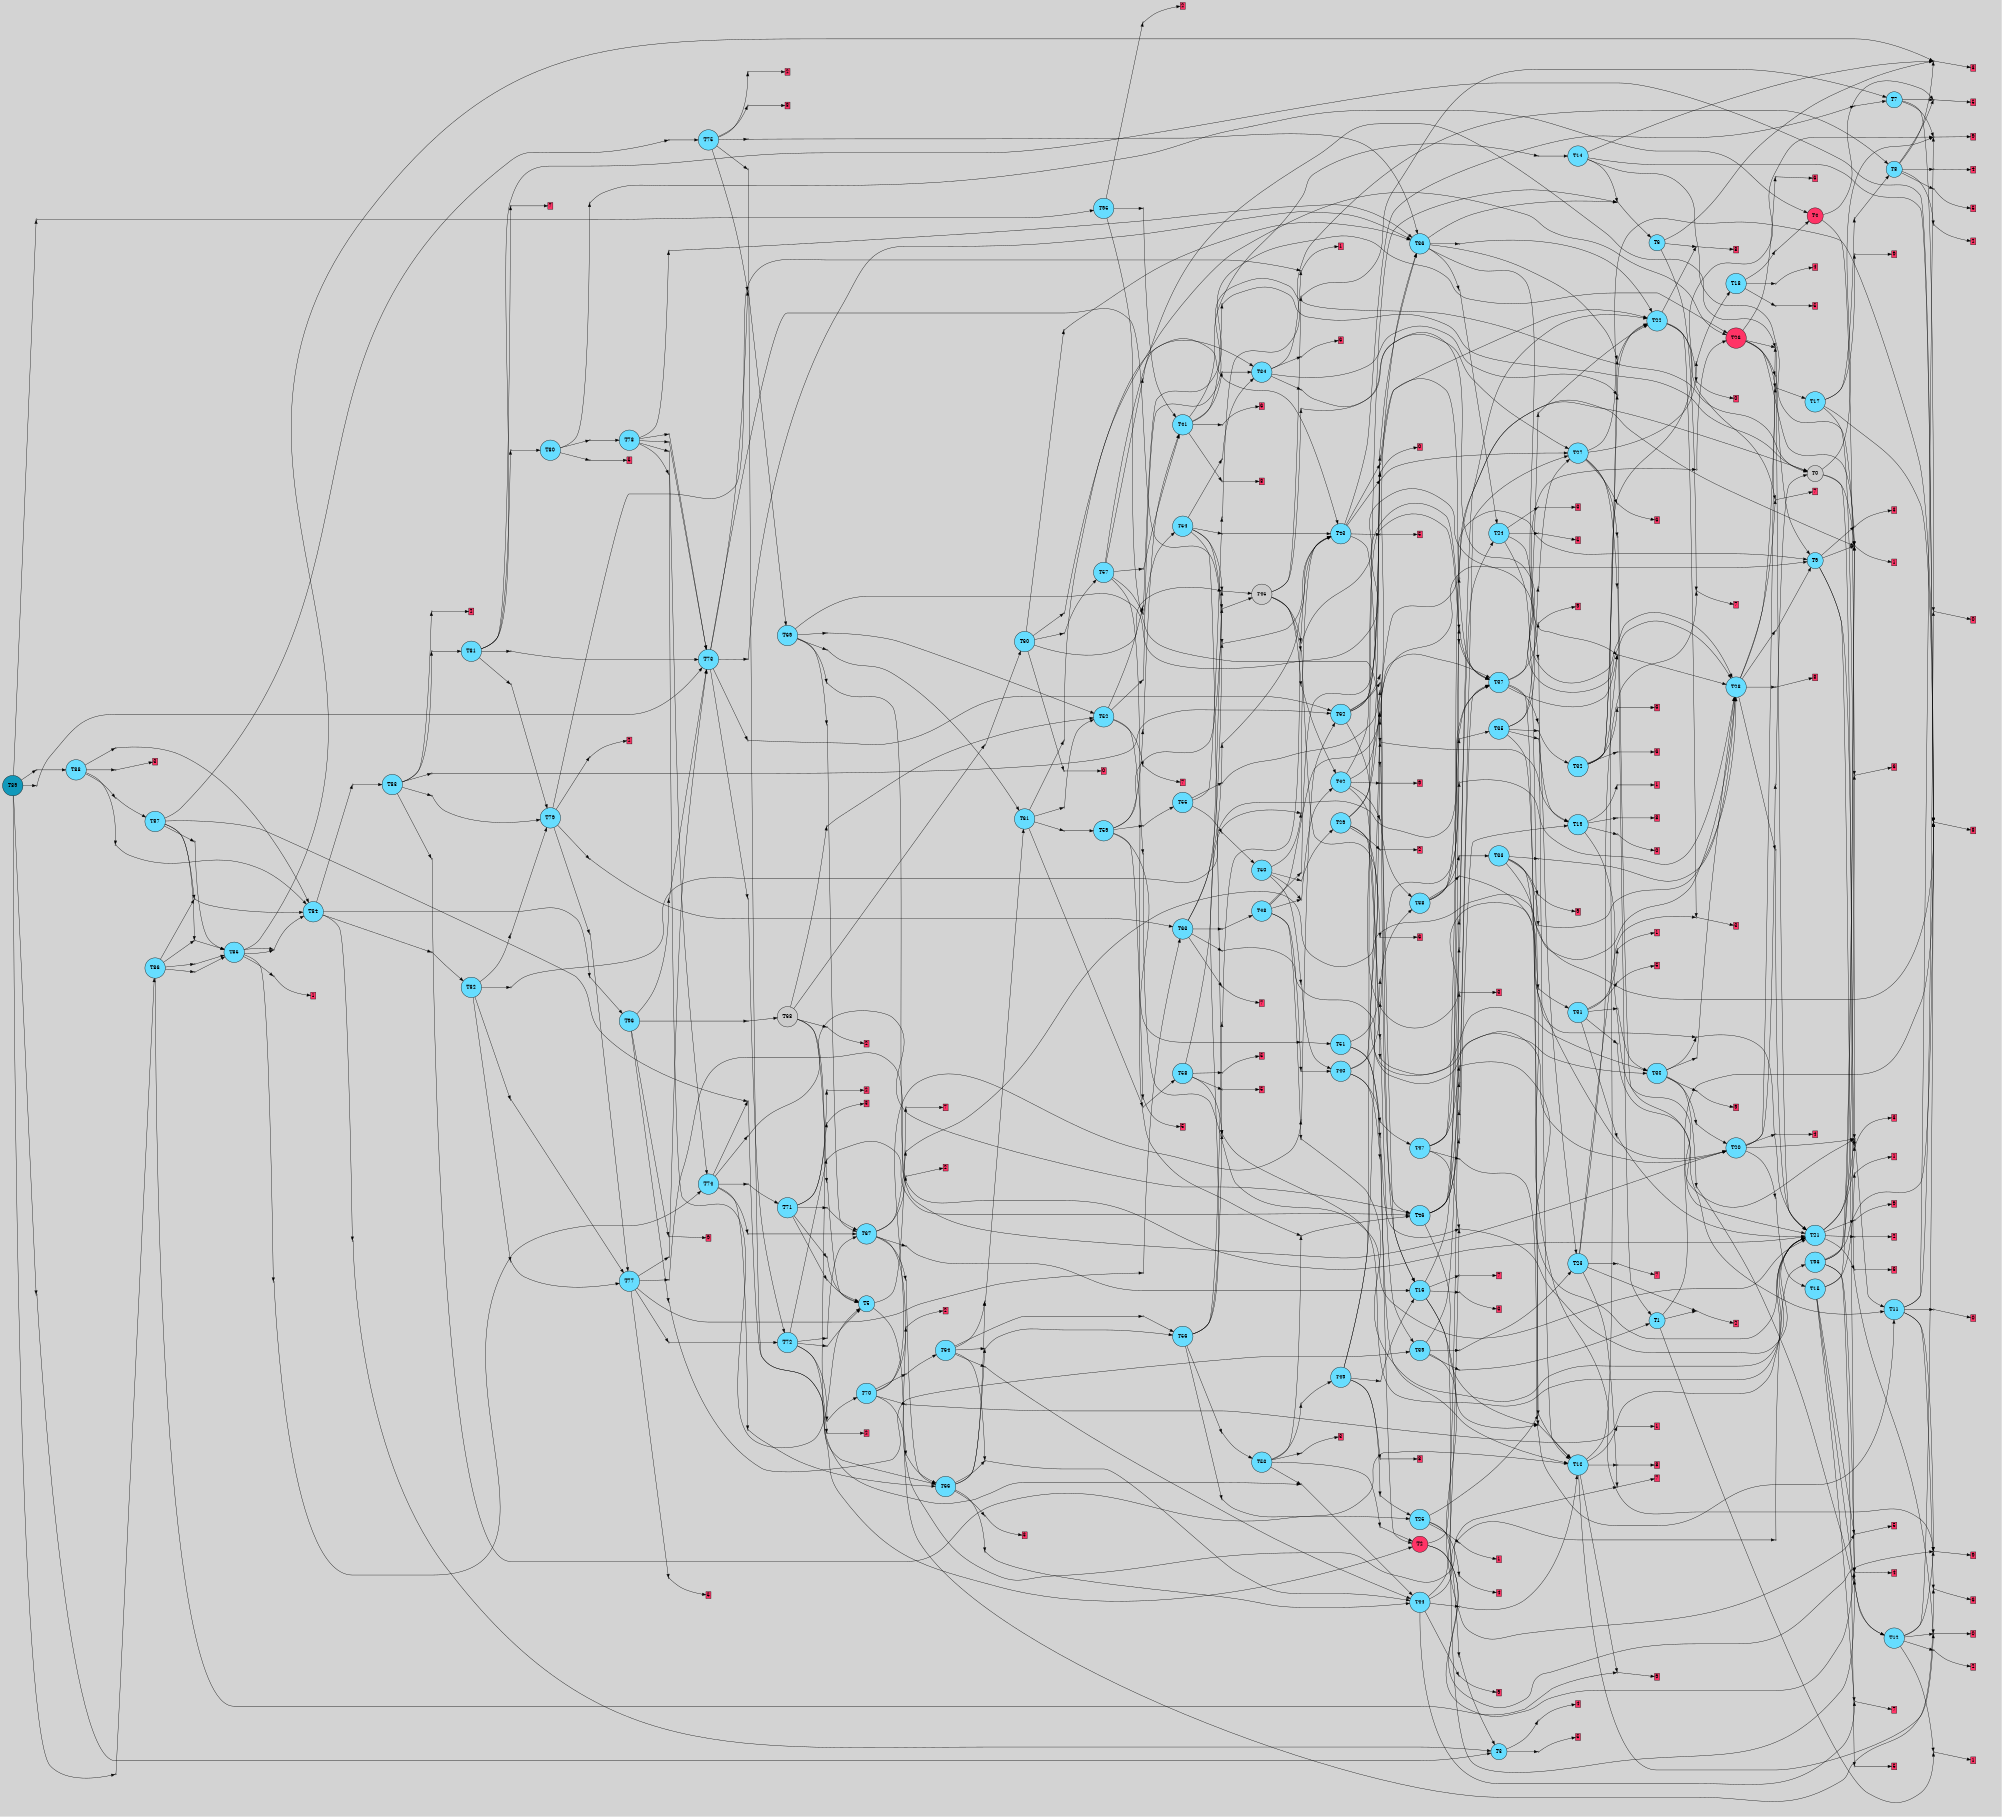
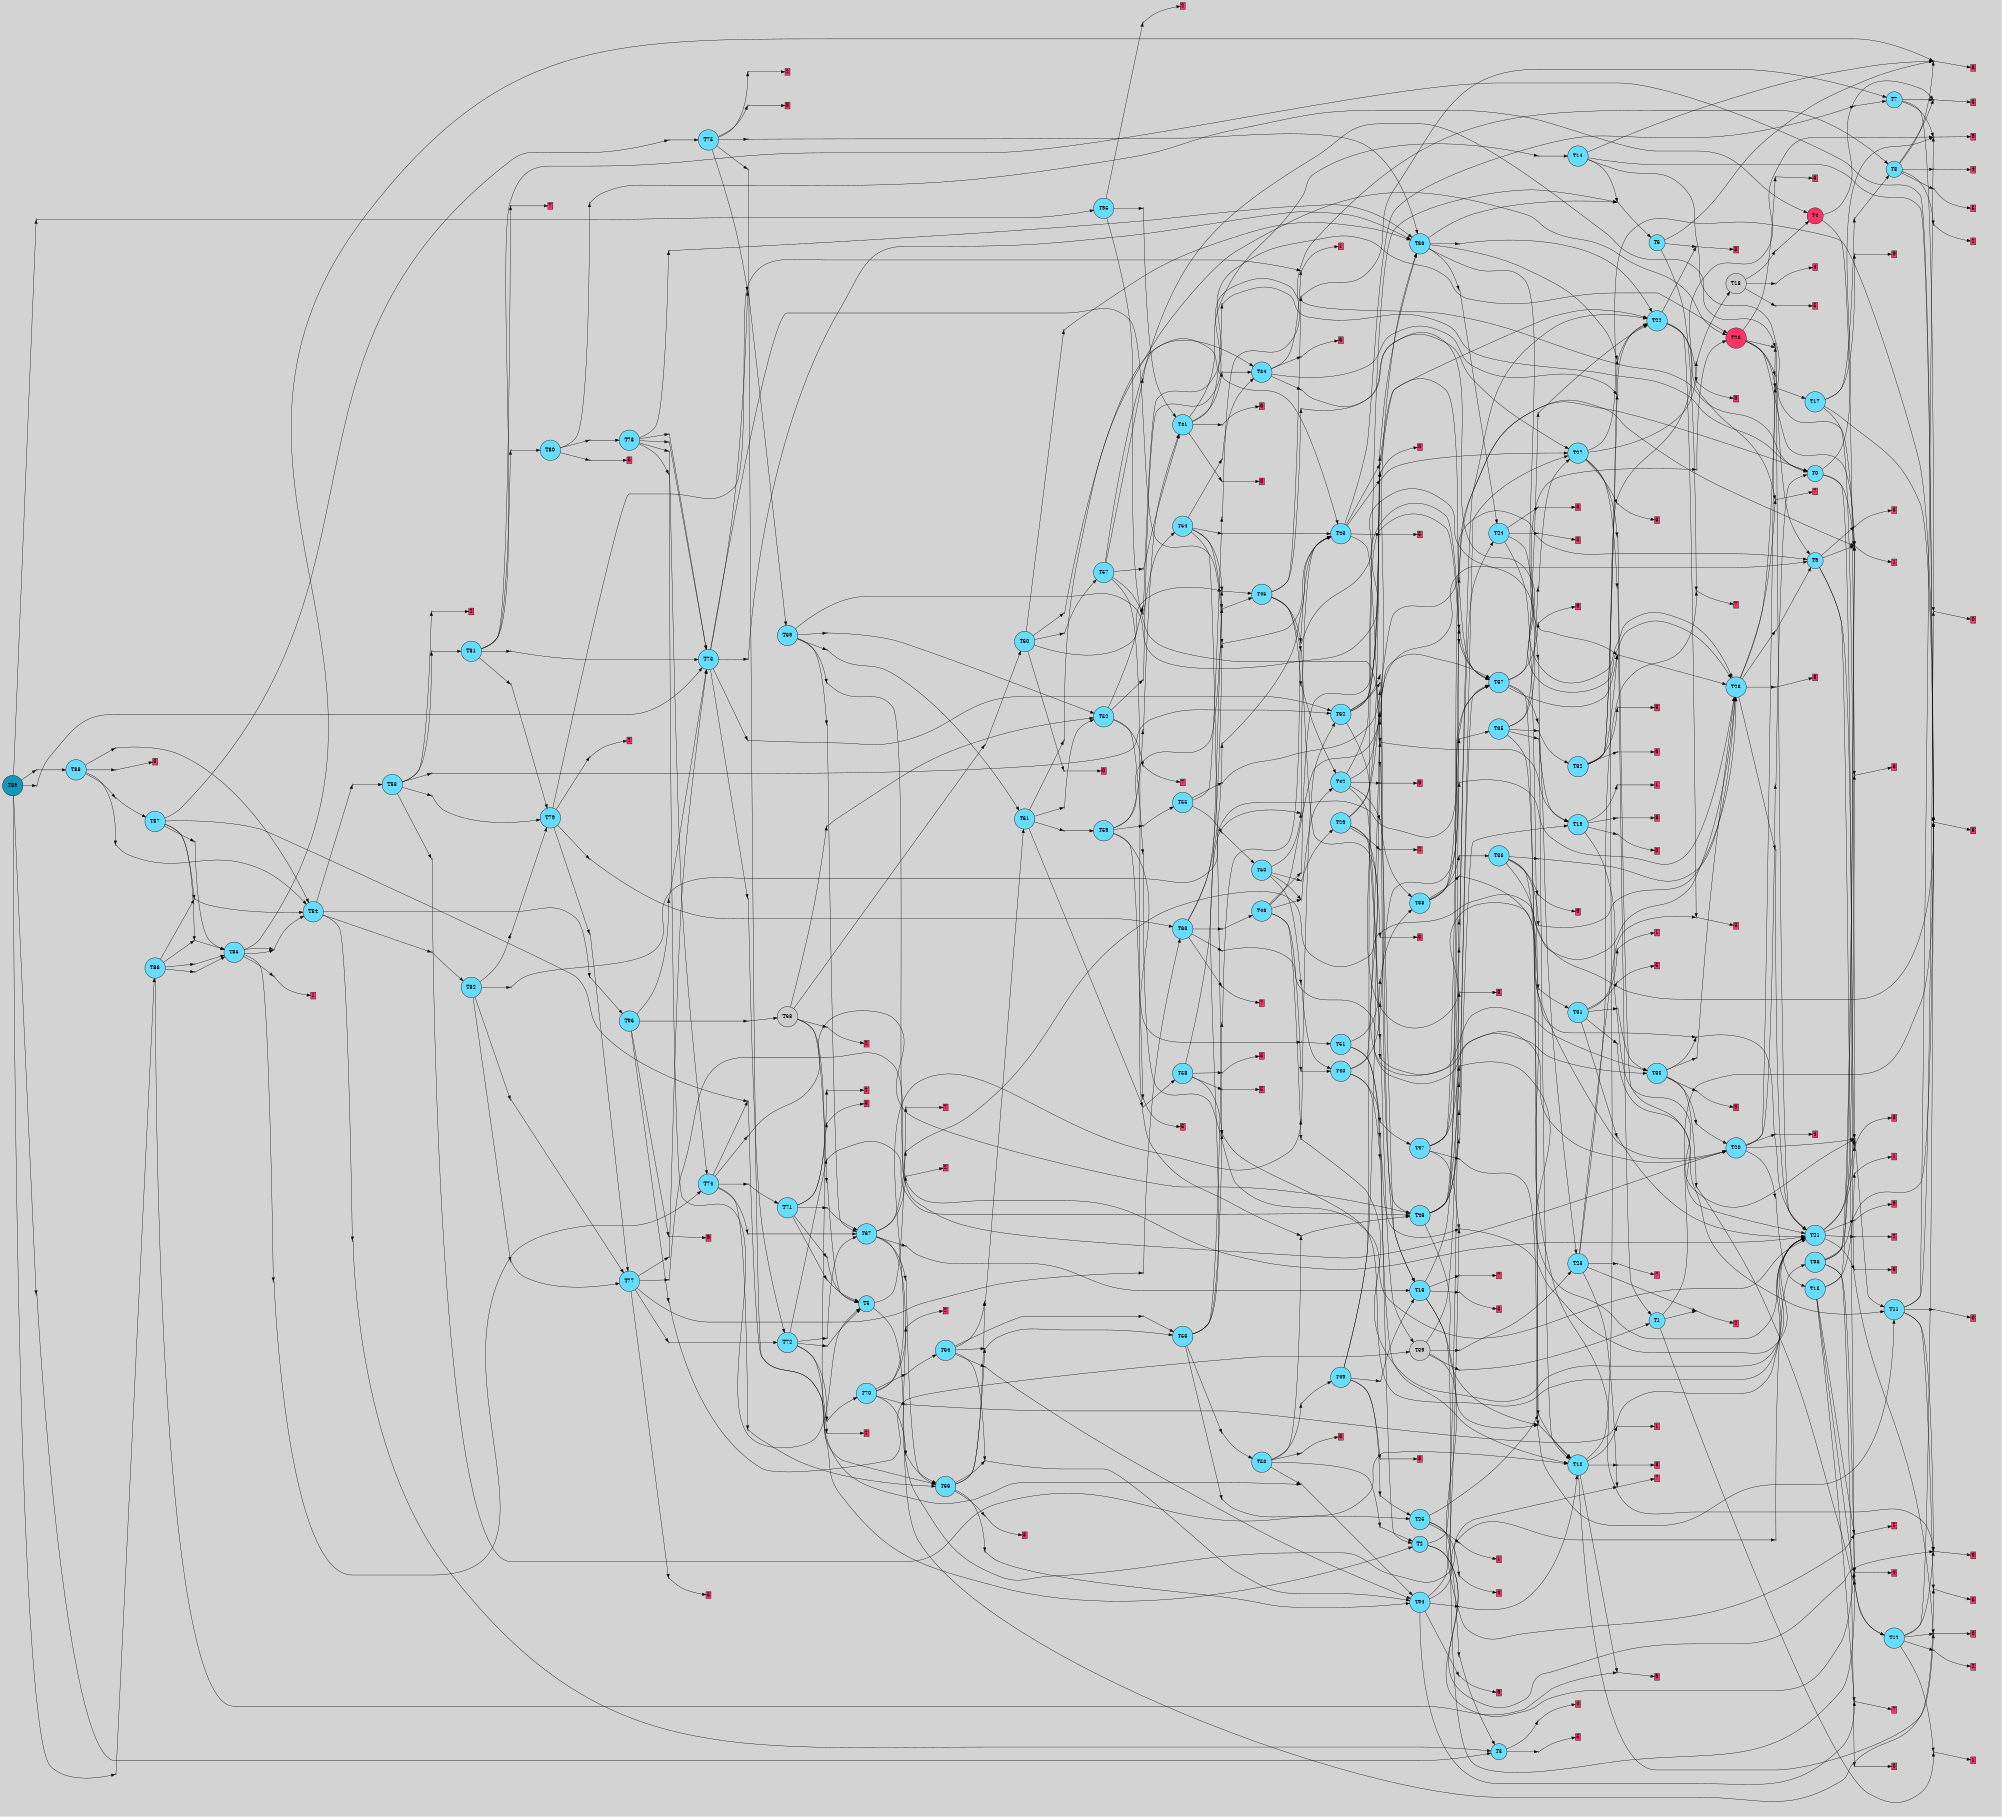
(1736, 284) -> (1736, 284)
(1815, 474) -> (1815, 474)
(1262, 594) -> (1262, 594)
(1420, 1350) -> (1420, 1350)
(1420, 1544) -> (1420, 1544)
(1420, 1602) -> (1420, 1602)
